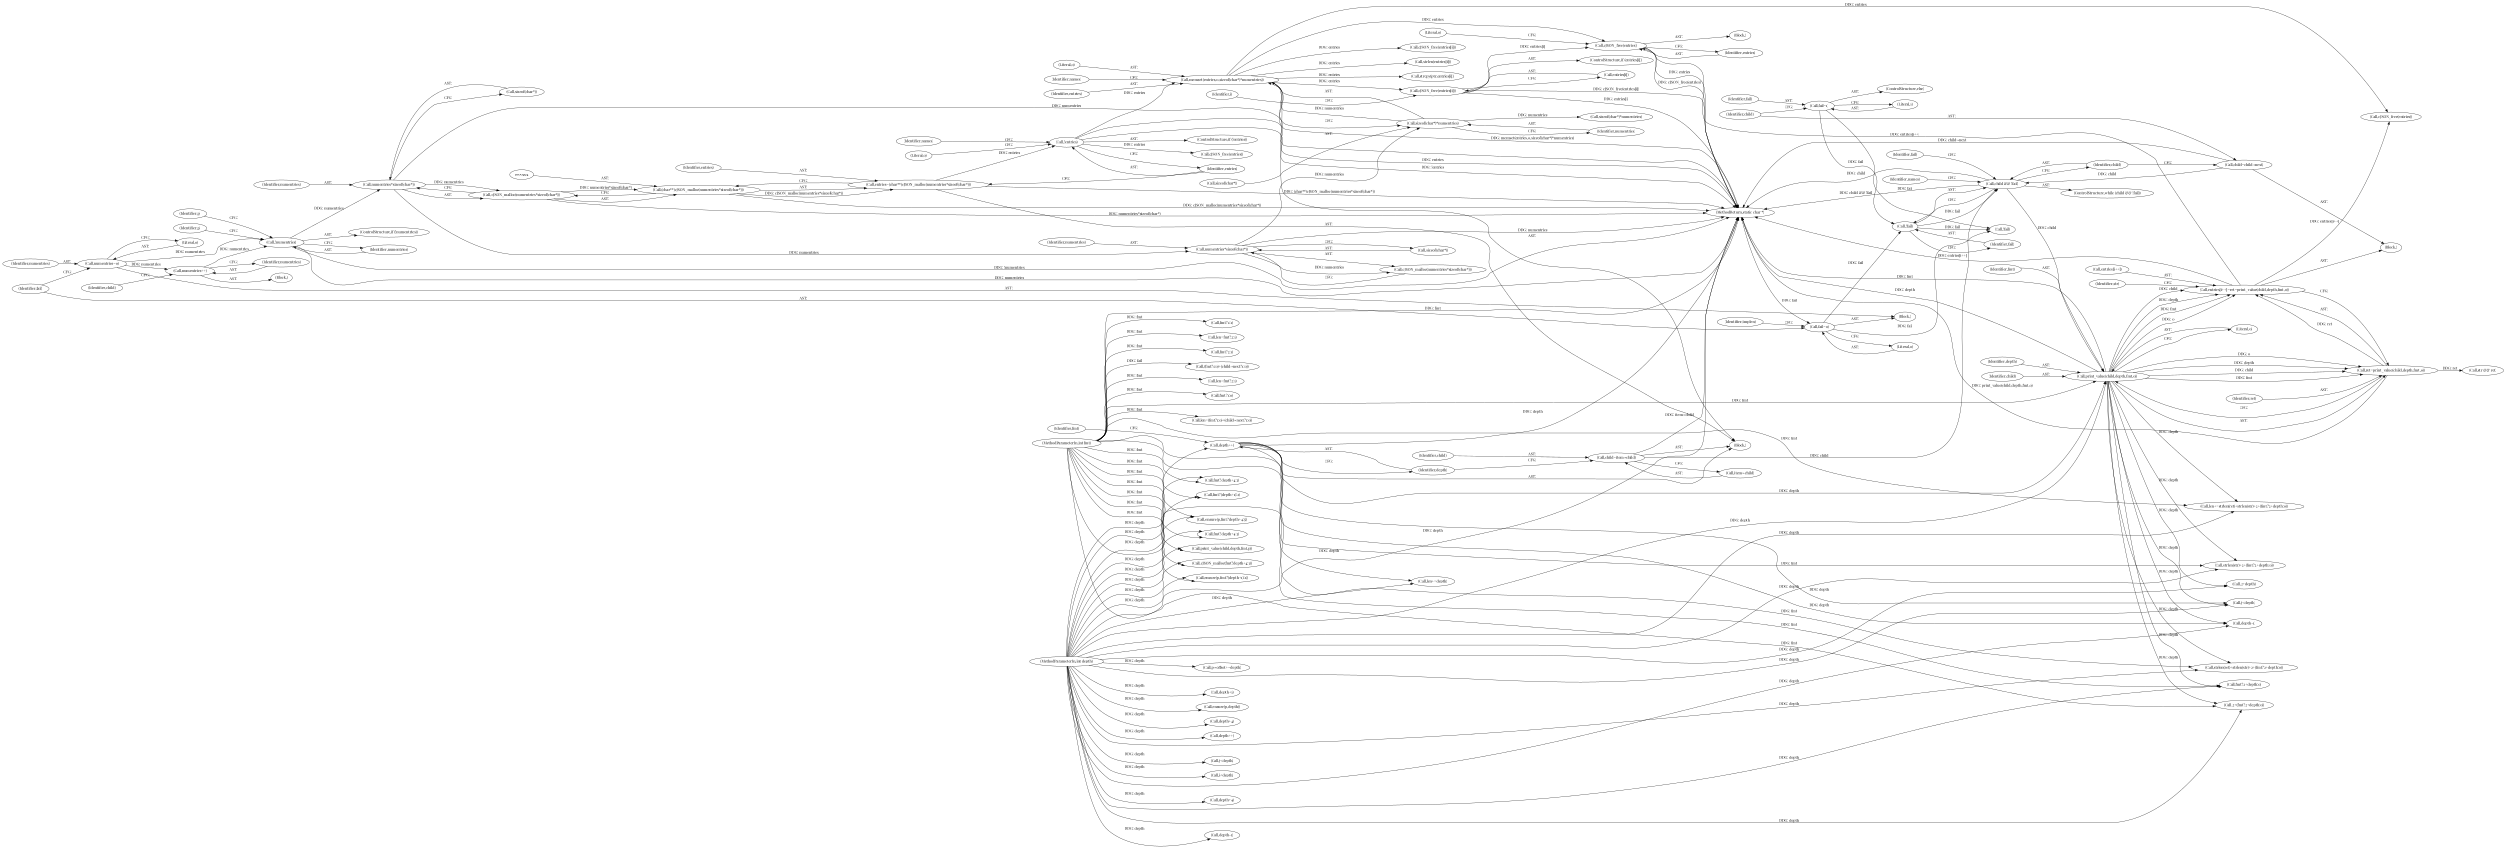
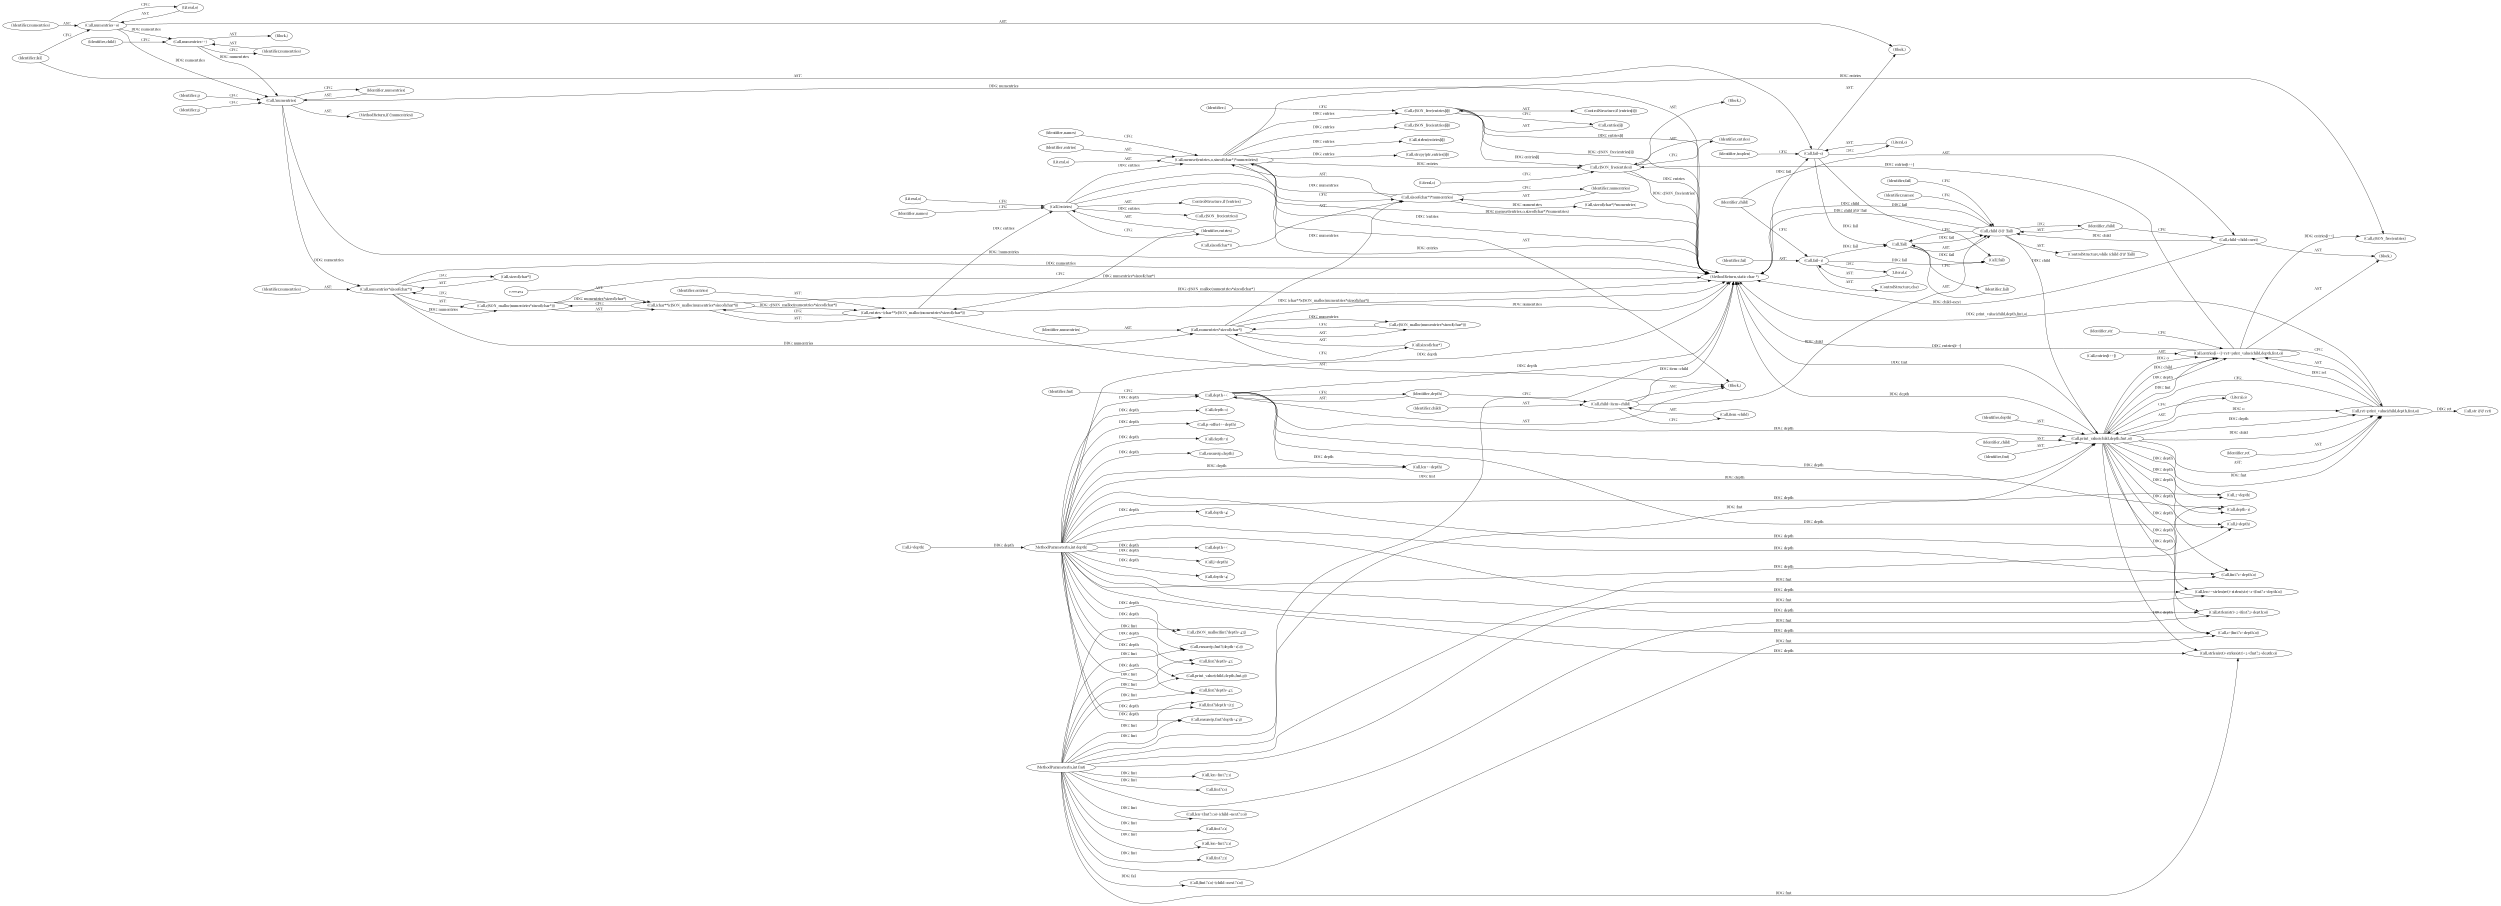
(389, 232) -> (386, 115)
(1102, 763) -> (976, 548)
